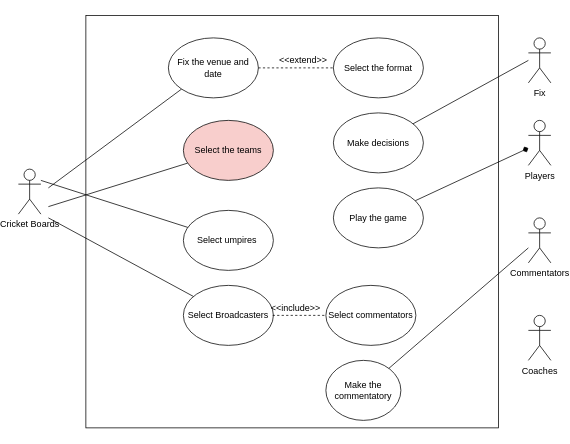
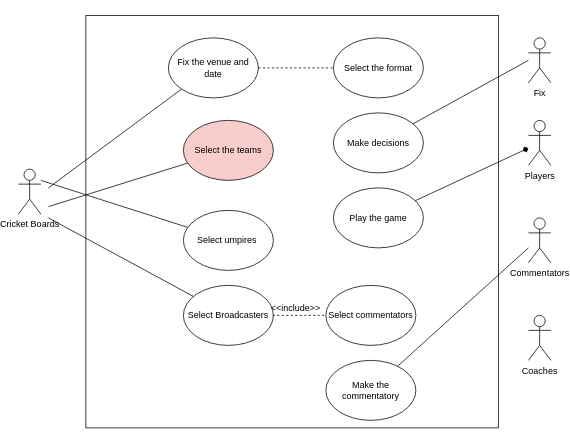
(303, 60) -> none
(363, 390) -> (371, 390)
